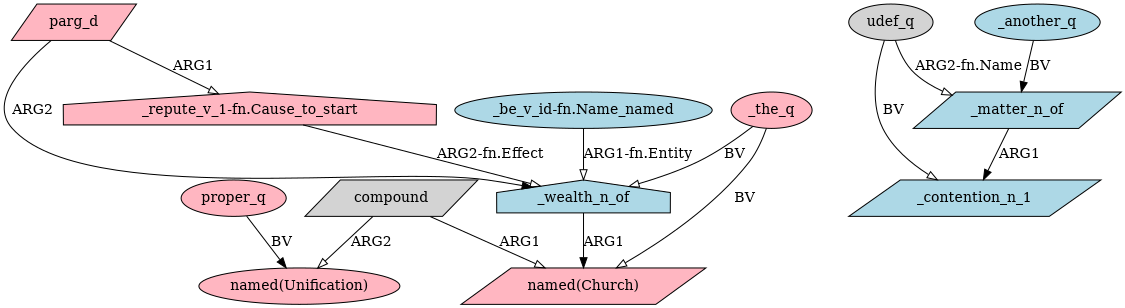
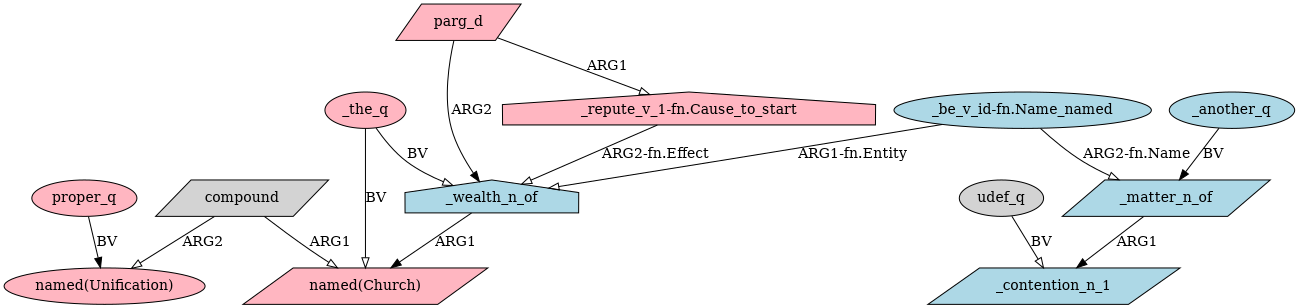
(913, 71) -> (1073, 155)
